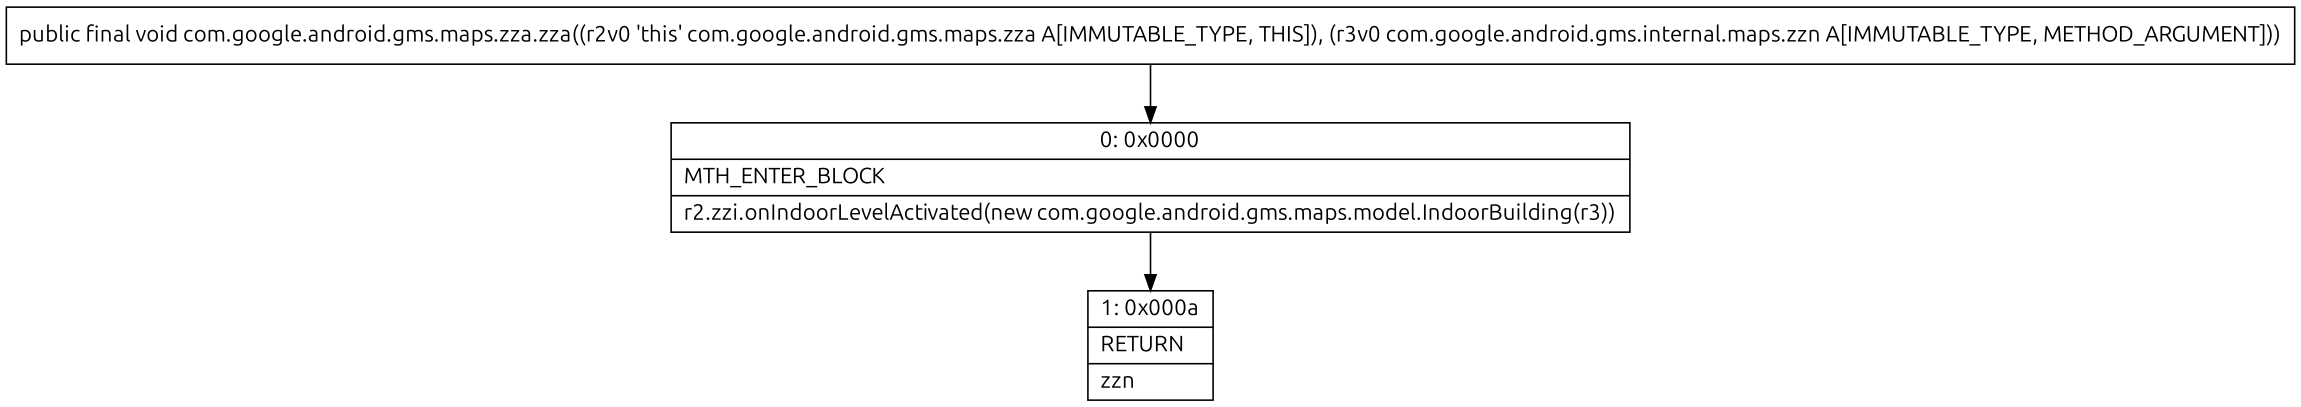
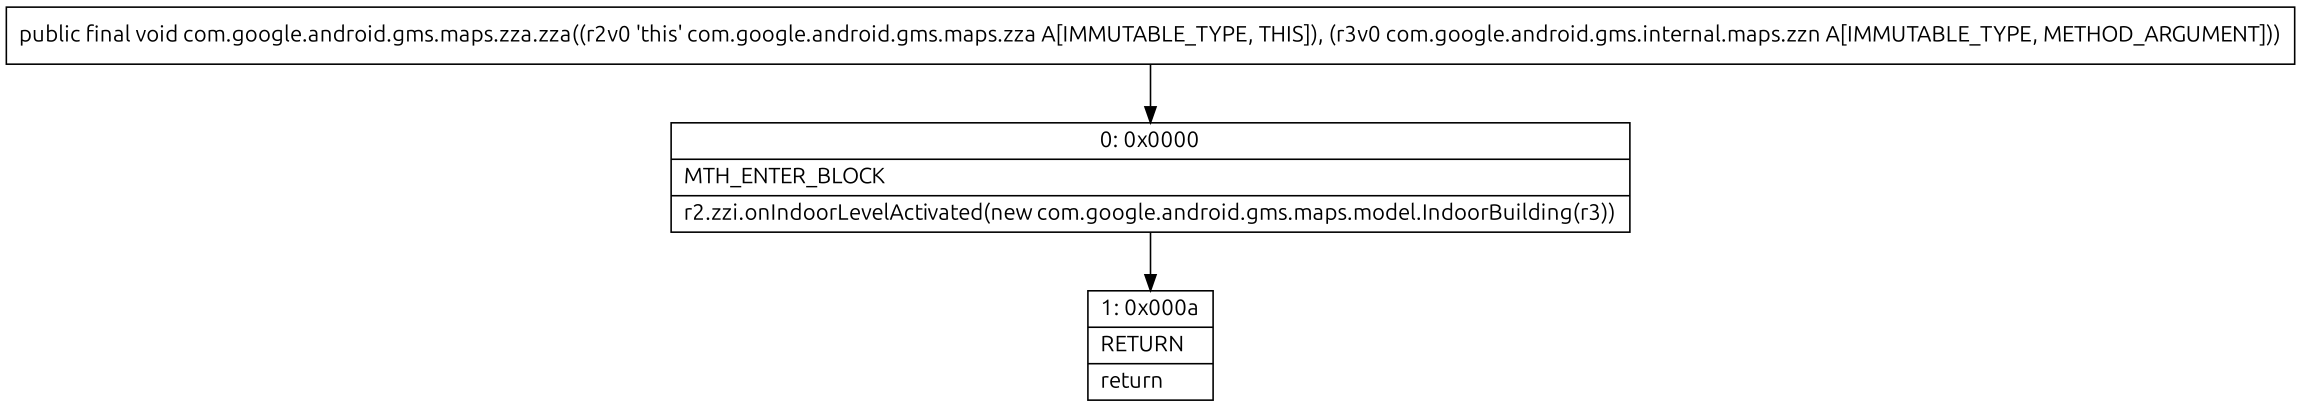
(1118, 381) -> (1132, 381)
